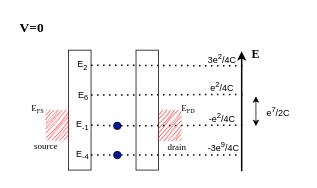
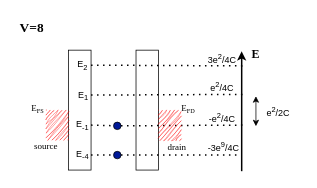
(27, 14) -> (27, 14)
(84, 96) -> (84, 96)
(279, 111) -> (279, 111)
